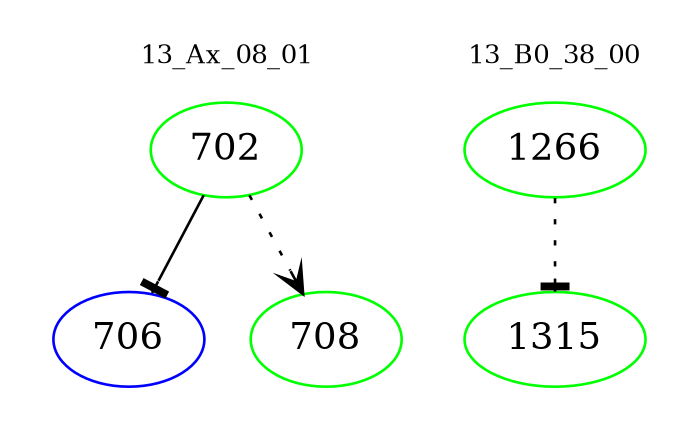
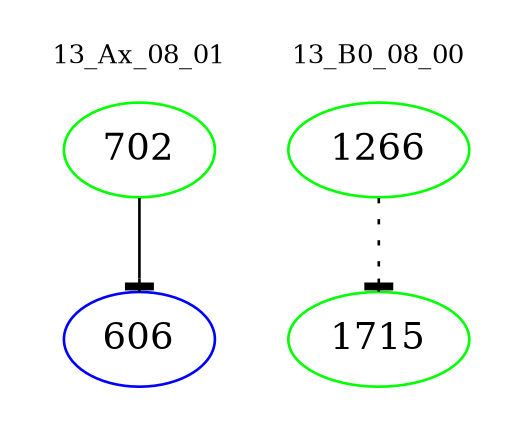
(555, 57) -> (379, 57)
(129, 339) -> (139, 339)
(326, 339) -> none
(555, 339) -> (379, 339)
